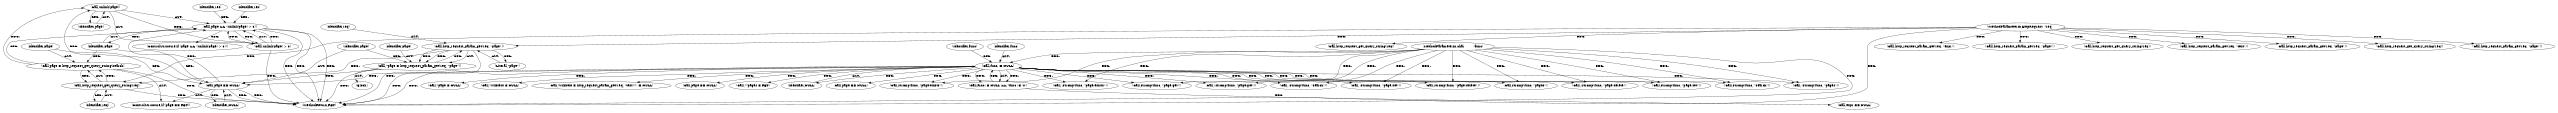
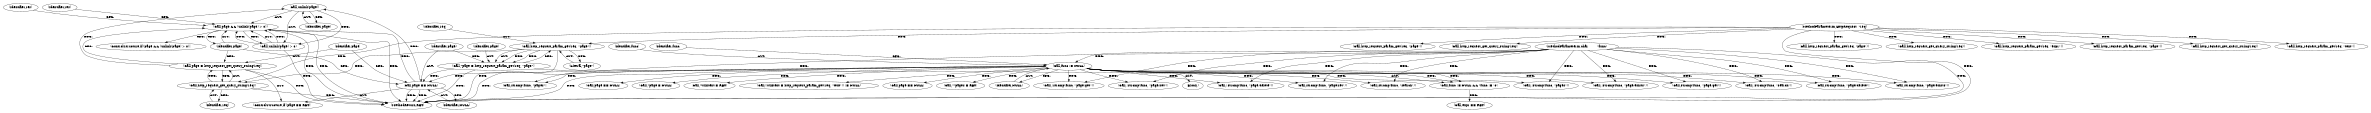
(84, 66) -> (223, 66)
(990, 77) -> none
(500, 86) -> (709, 86)
(1855, 105) -> (1470, 105)
